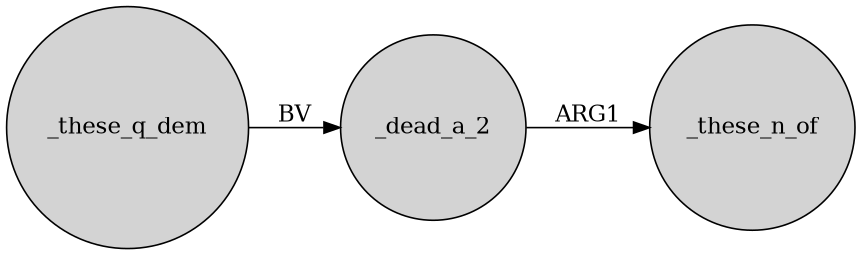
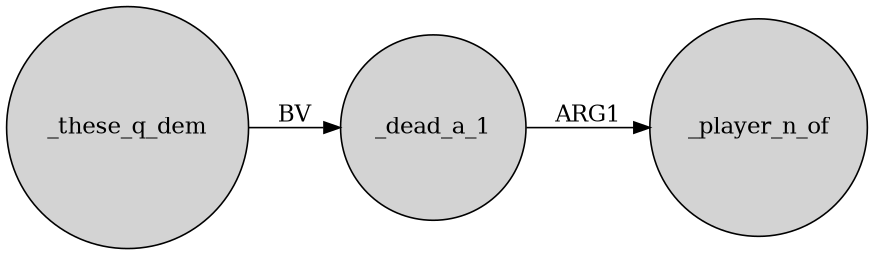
(433, 128) -> (433, 128)
(752, 128) -> (759, 128)
